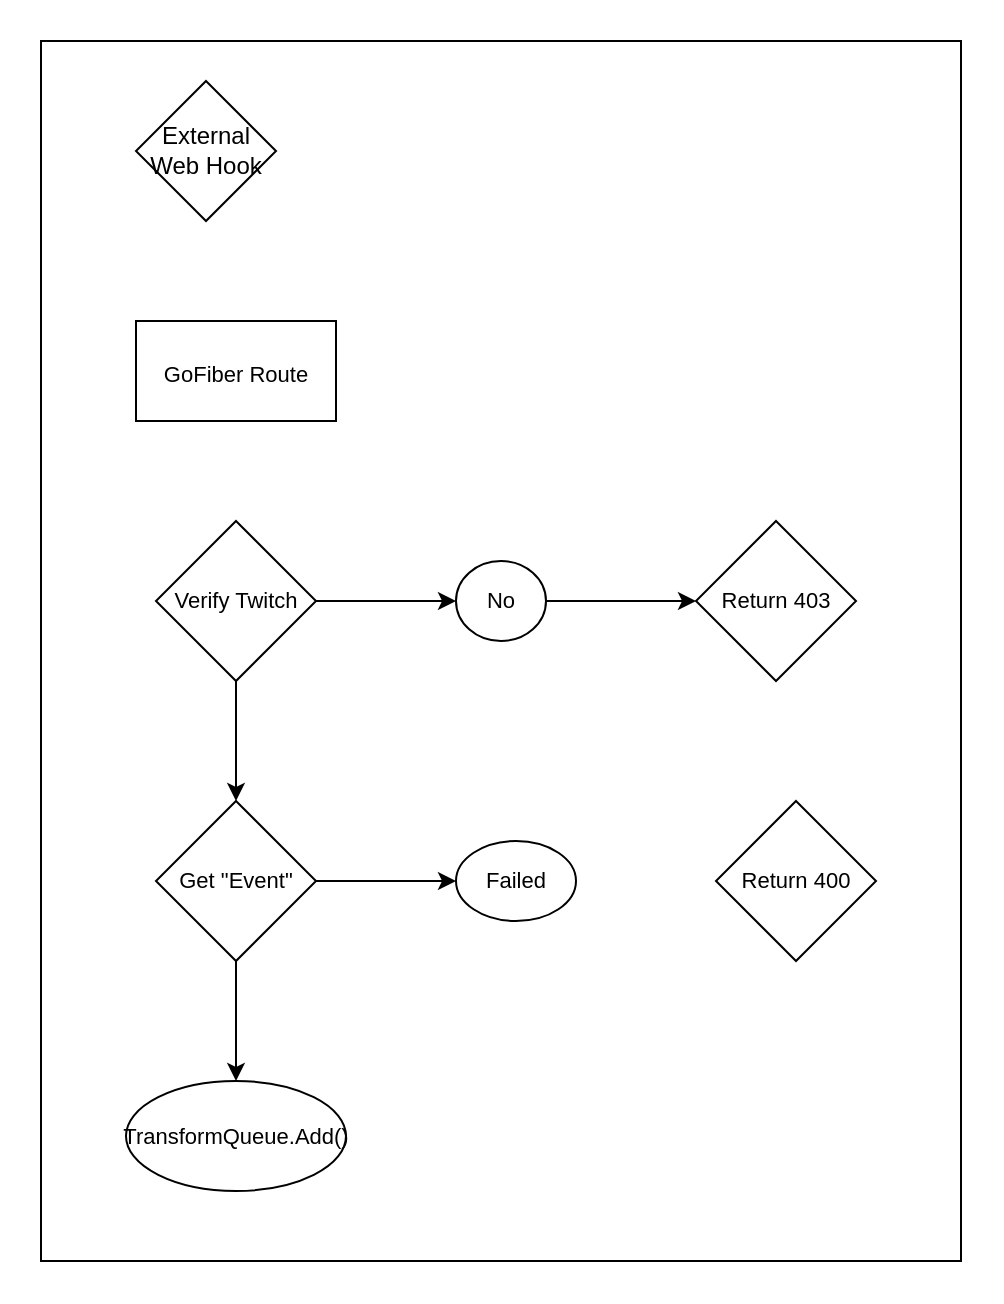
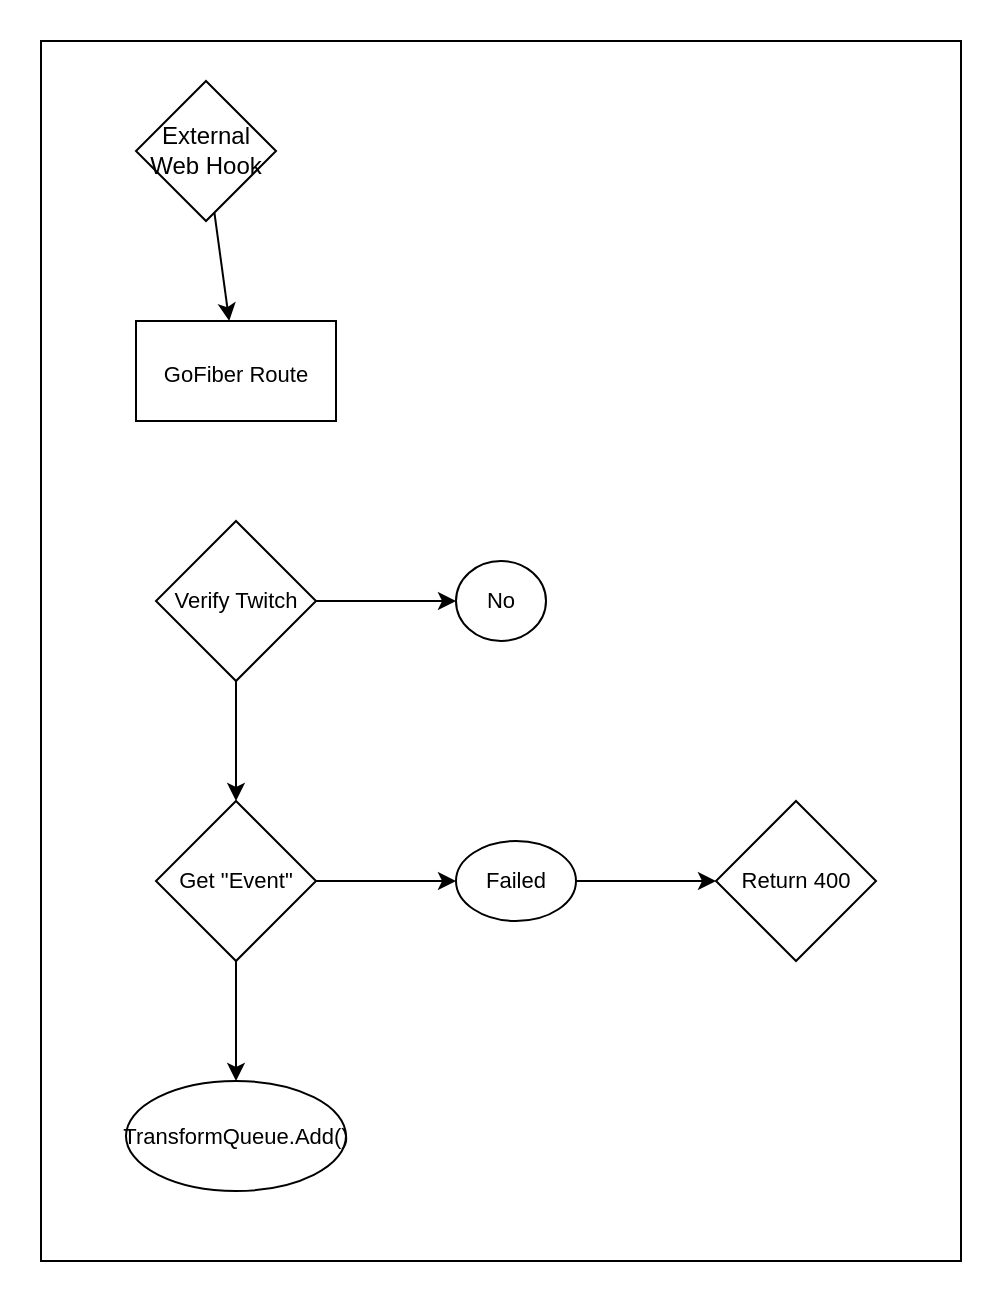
none -> (221, 260)
(614, 601) -> none
(776, 601) -> none
none -> (639, 881)
